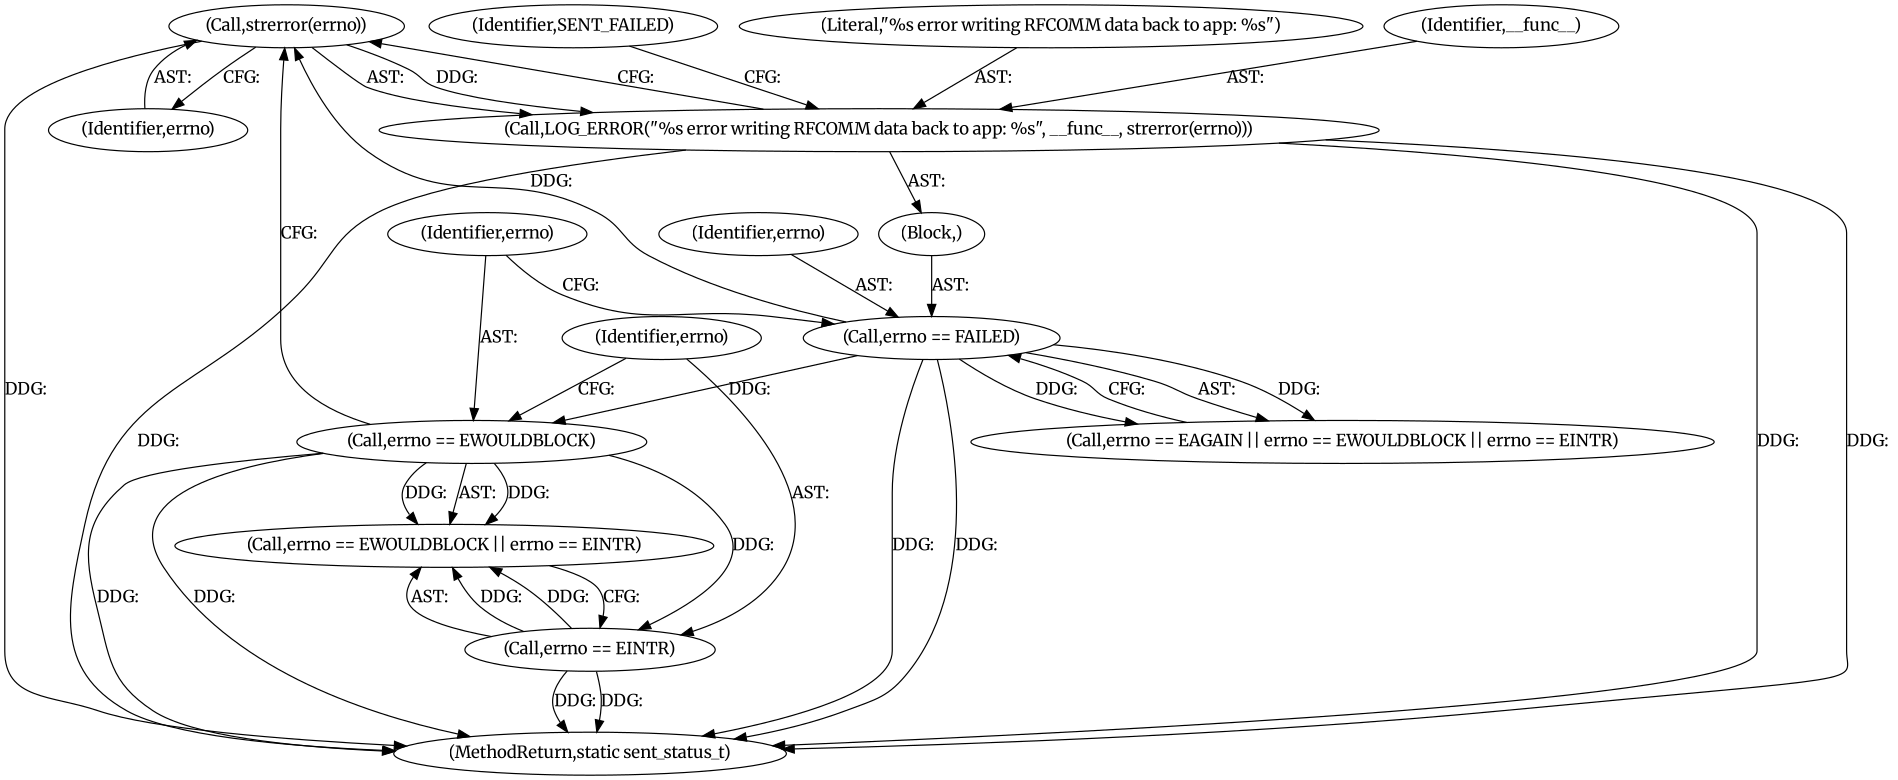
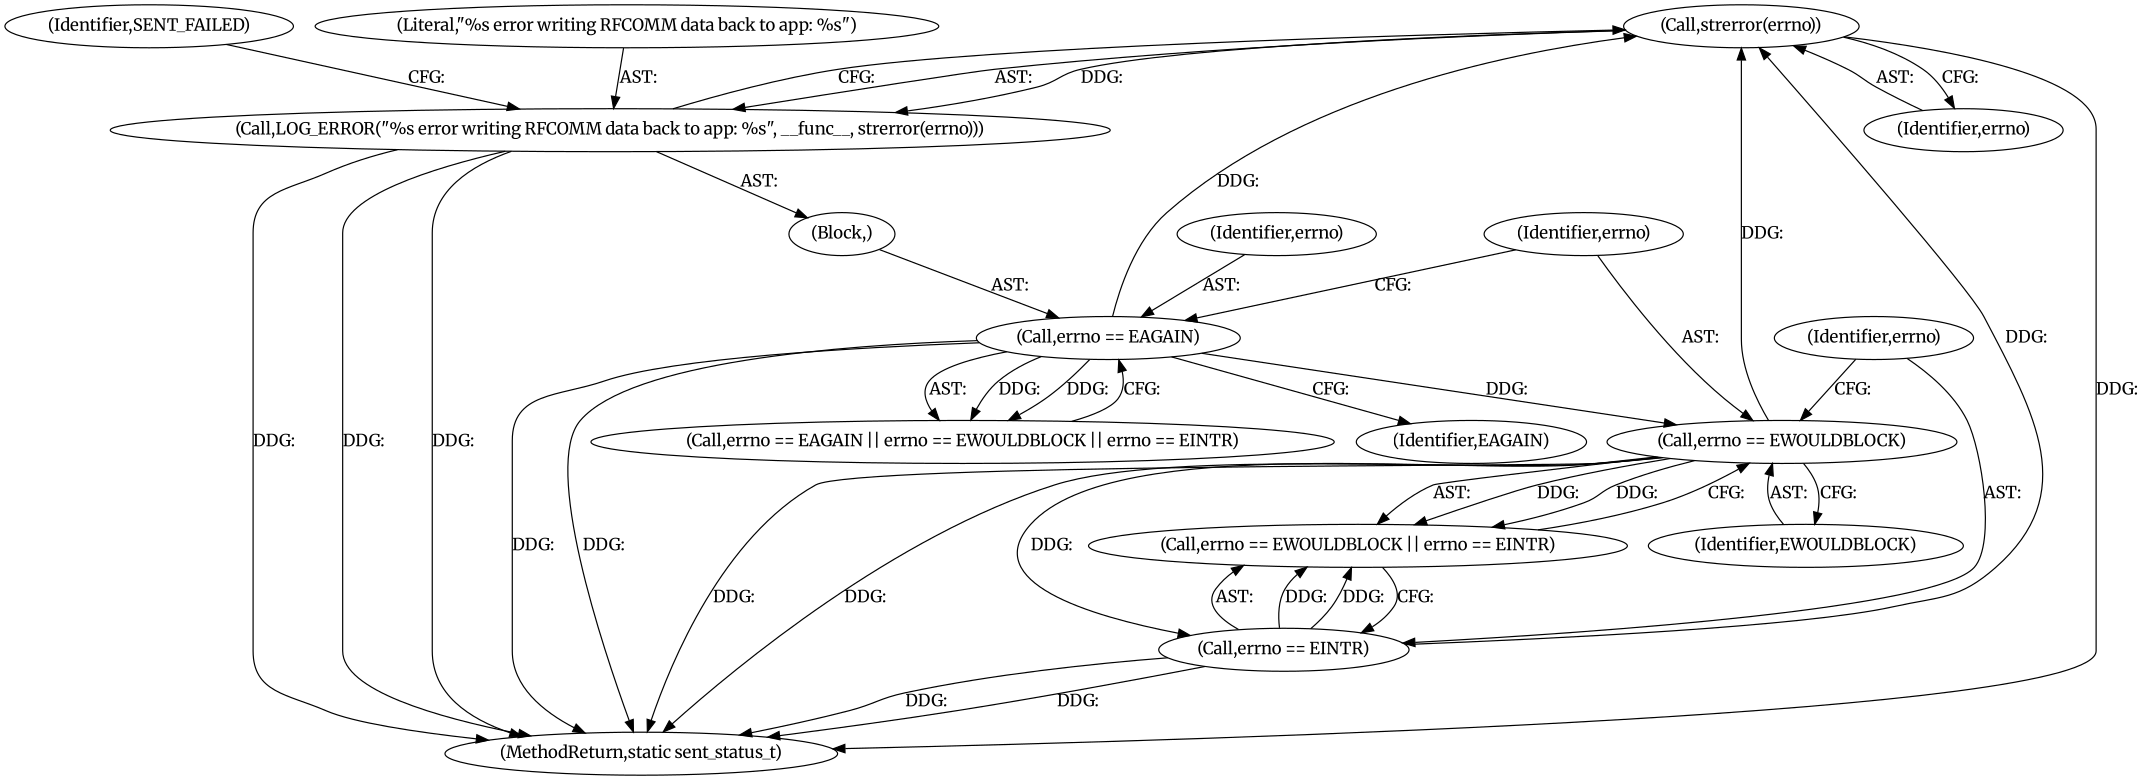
(1501, 26) -> none
(301, 234) -> (1765, 234)
(932, 338) -> (1108, 338)
none -> (1471, 442)
none -> (1641, 509)
none -> (1806, 546)
none -> (2000, 562)
